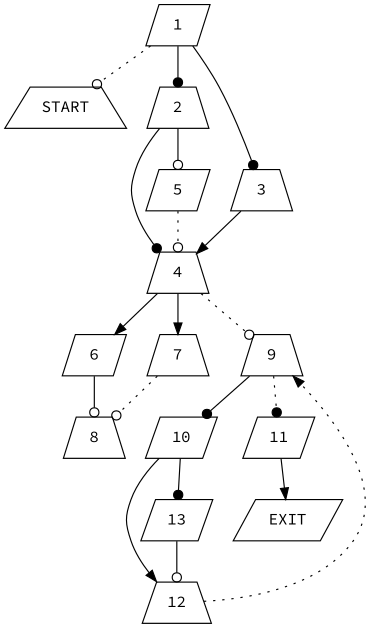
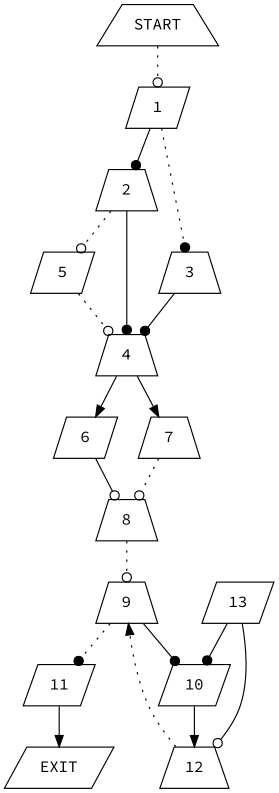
(126, 64) -> (158, 62)
(226, 101) -> (173, 186)
(178, 144) -> (98, 228)
(223, 228) -> (161, 310)
(223, 313) -> (127, 557)
(179, 474) -> (218, 640)
